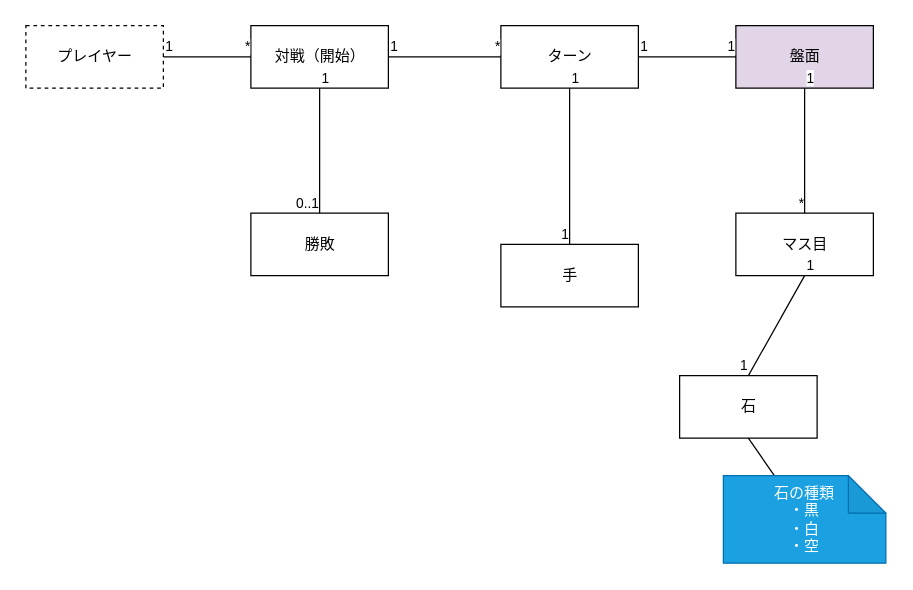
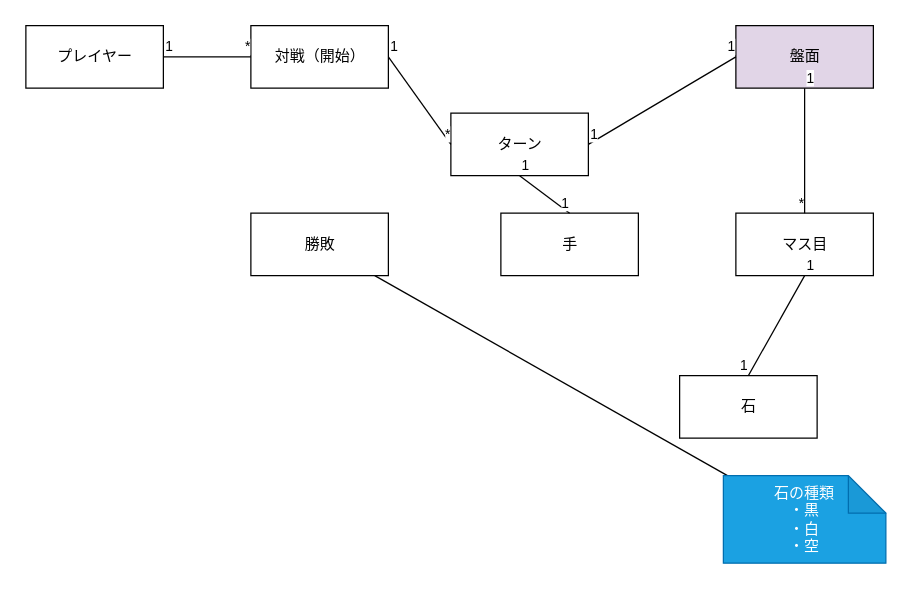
(94, 57) -> (94, 57)
(569, 57) -> (519, 144)
(319, 150) -> none
(569, 276) -> (569, 244)
(761, 457) -> (551, 376)
